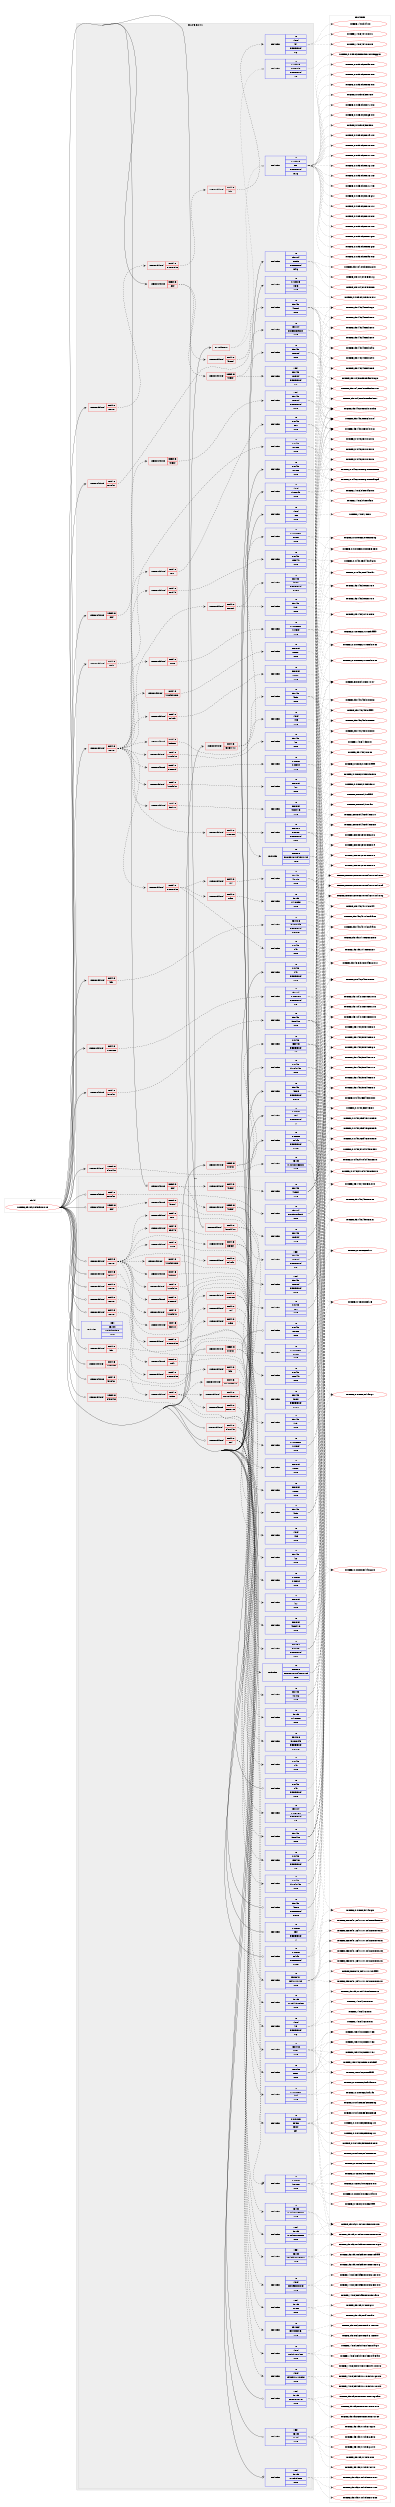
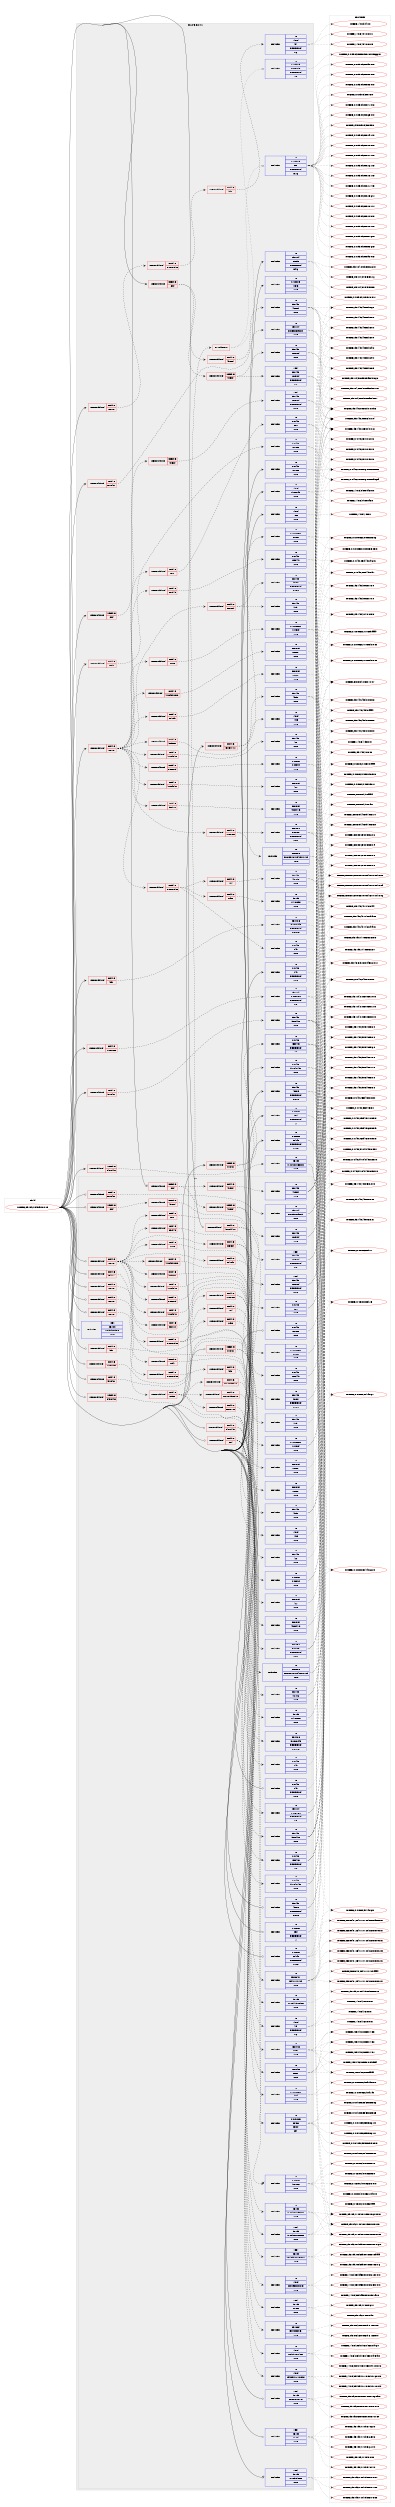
(360, 125) -> (360, 125)
(193, 883) -> (193, 883)
none -> (360, 2214)
(360, 2315) -> (360, 2315)
